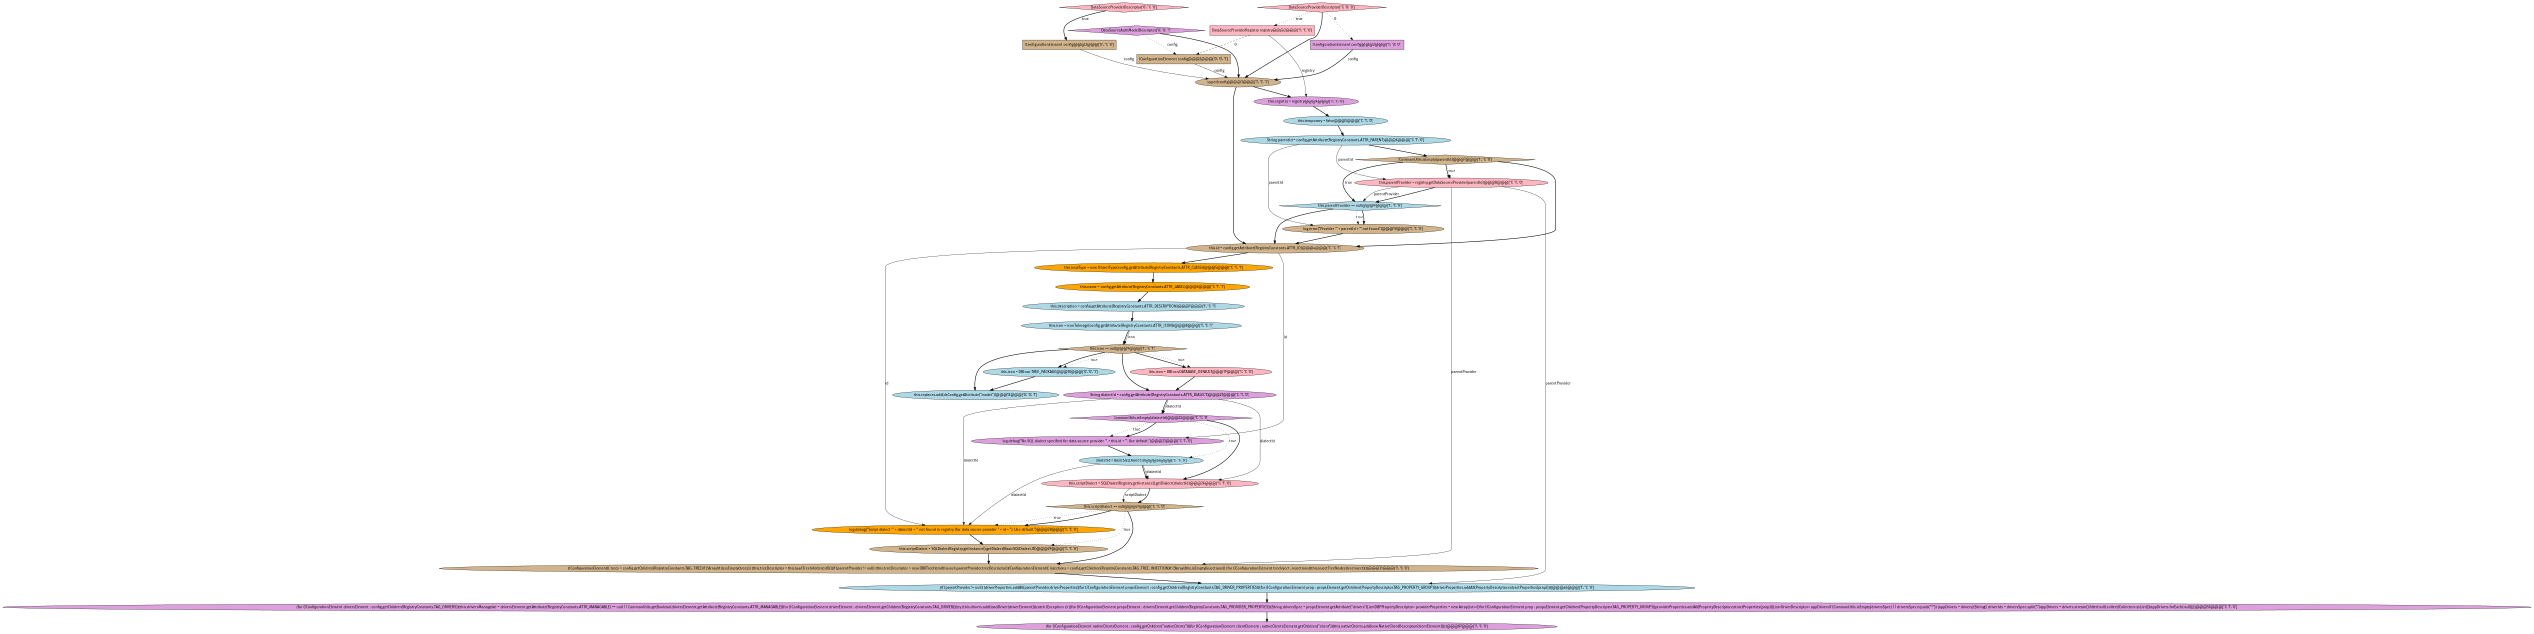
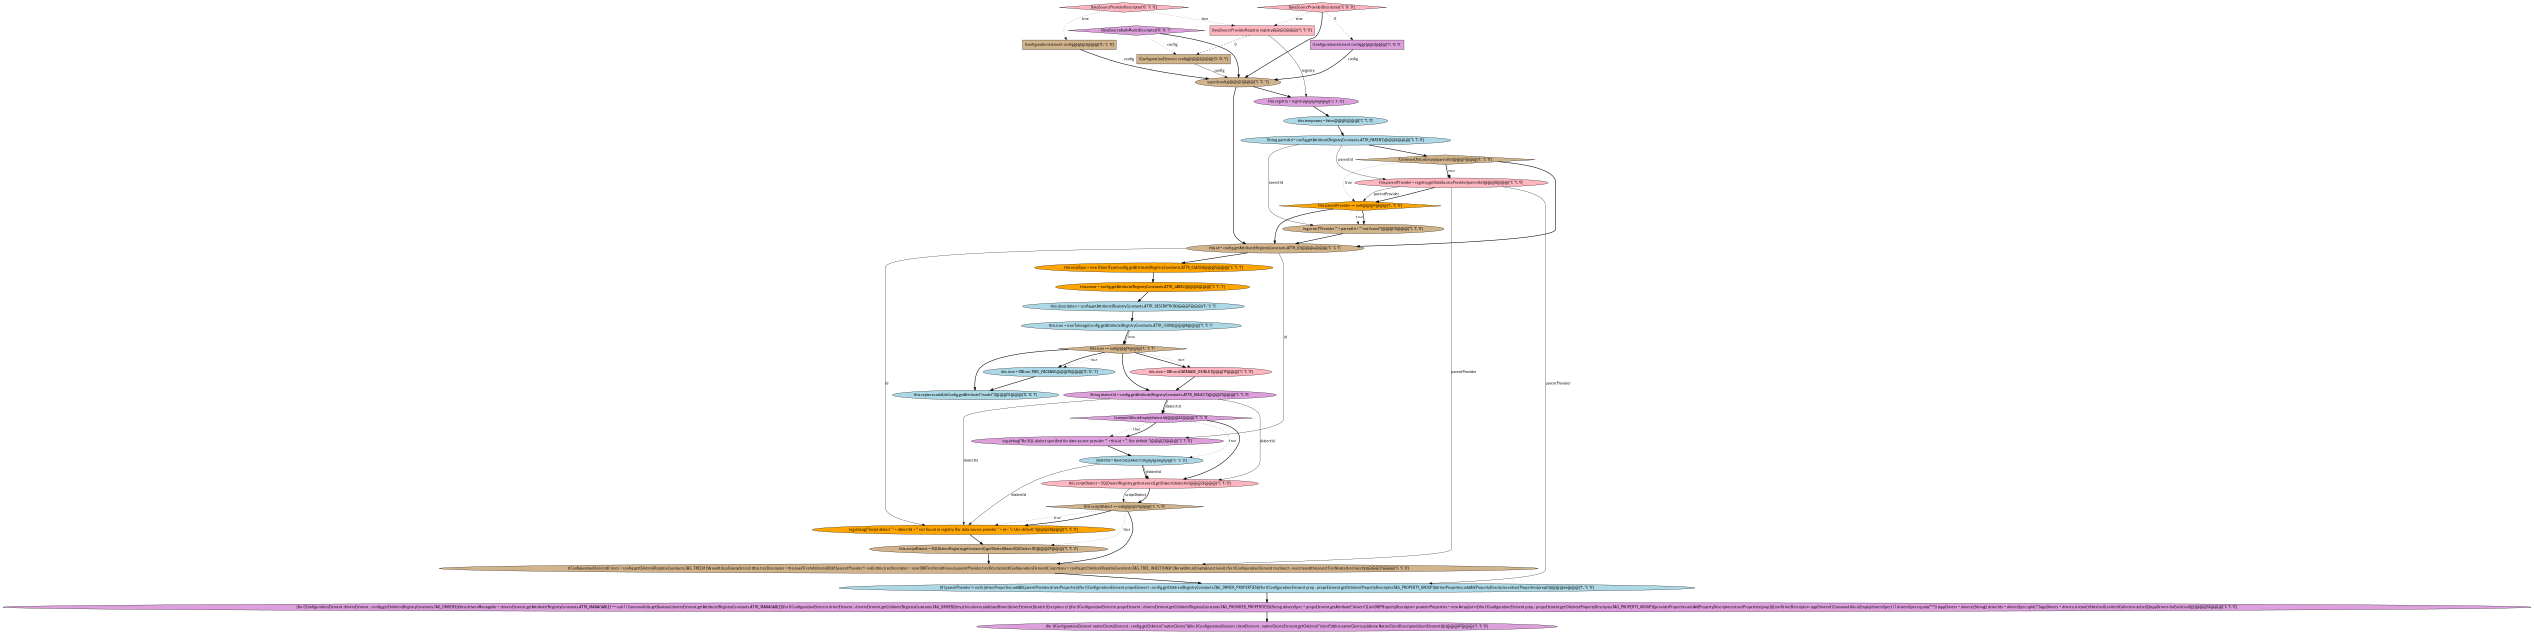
(1079, 18) -> (1079, 18)
none -> (1187, 18)
(1142, 68) -> (1142, 68)
(1361, 170) -> (1361, 170)
(1360, 206) -> (1360, 206)
